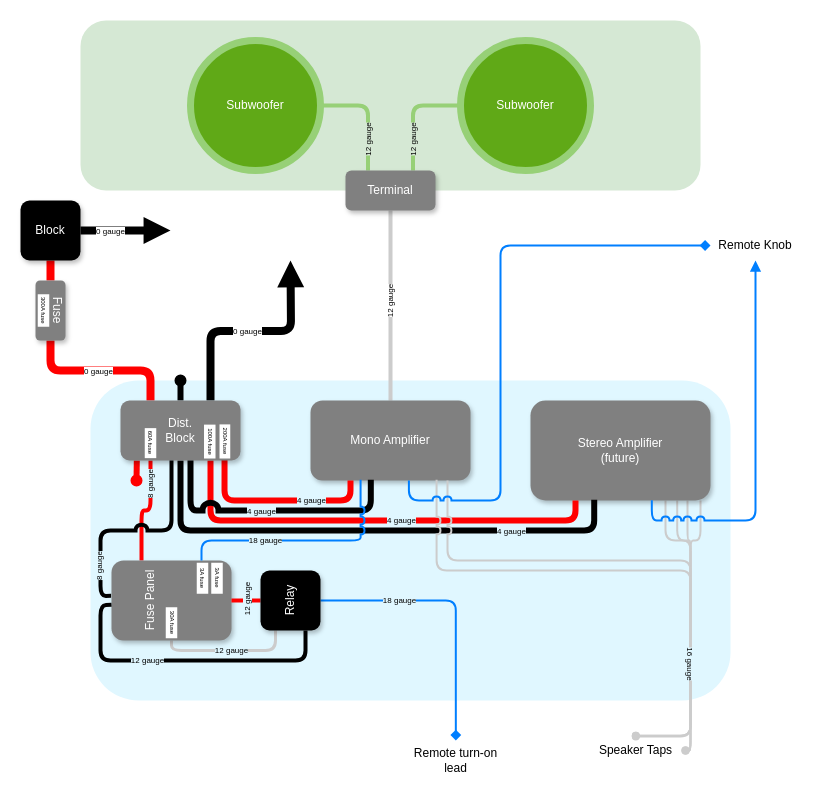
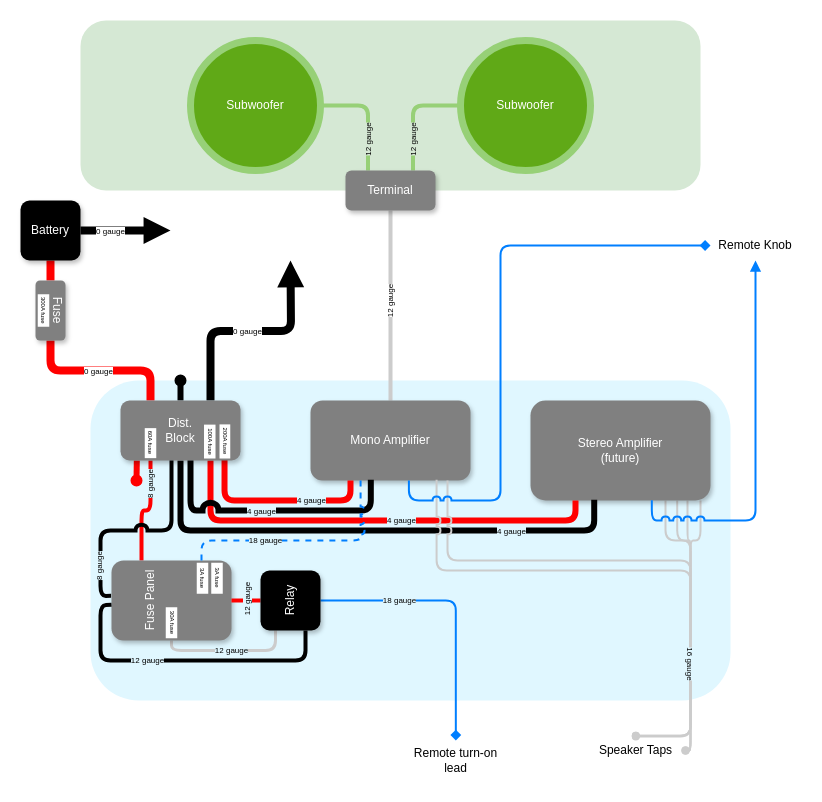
(51, 231) -> (51, 231)
(354, 540) -> (354, 540)
